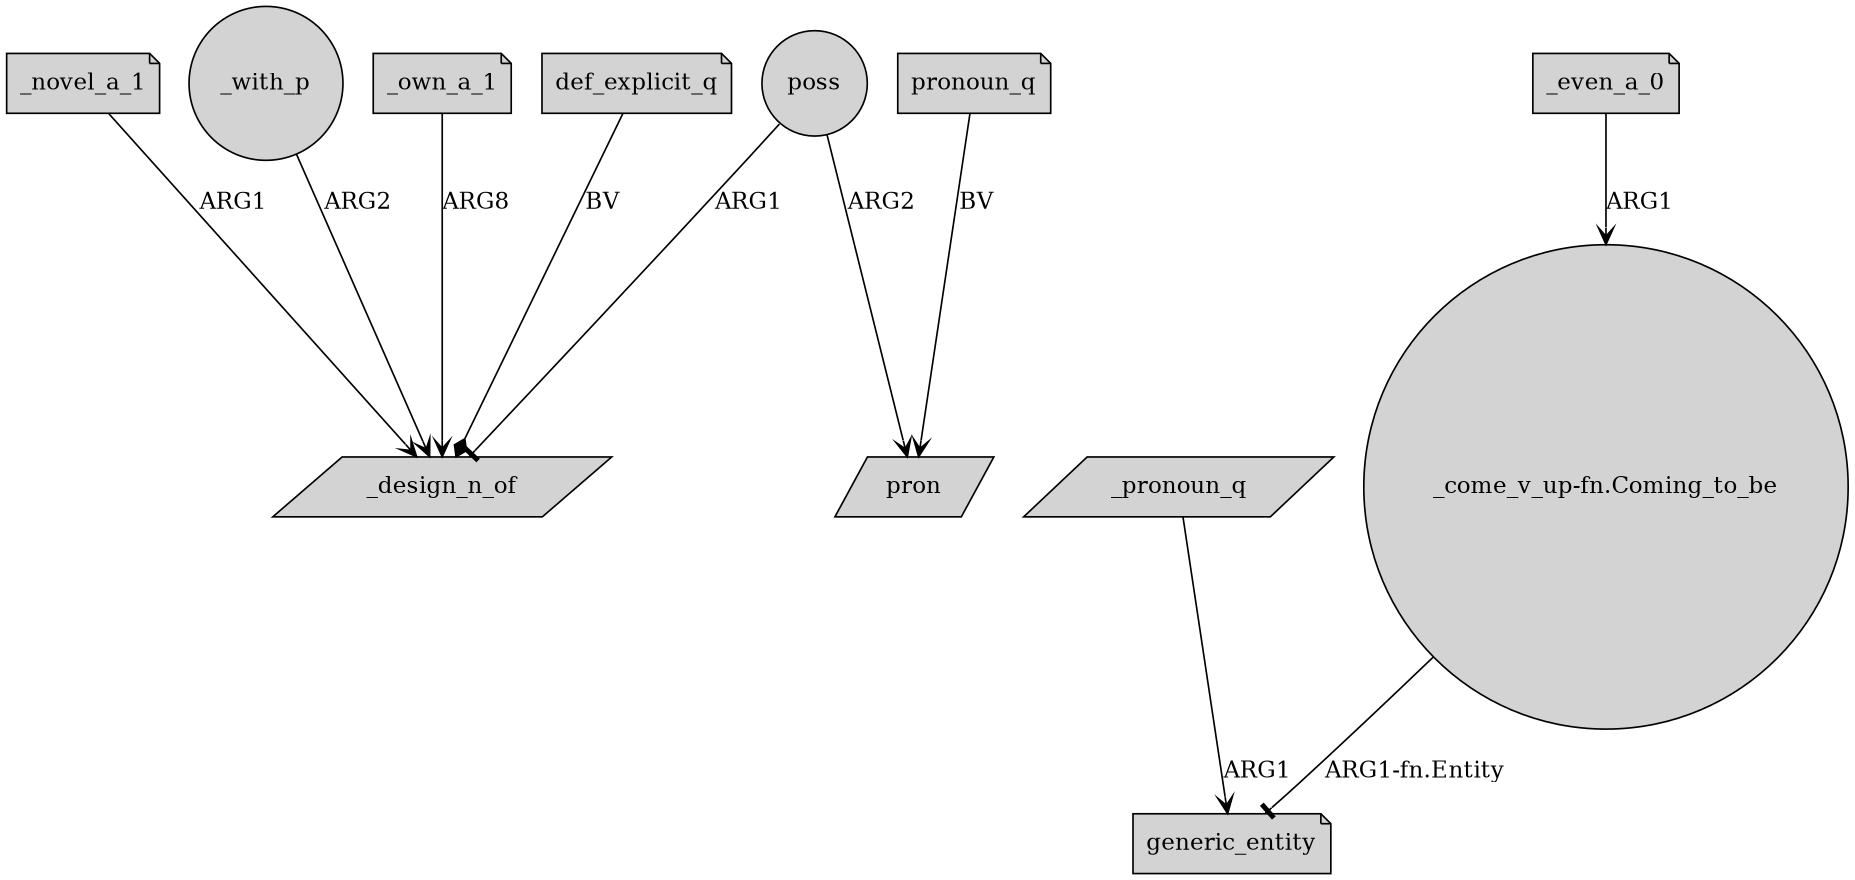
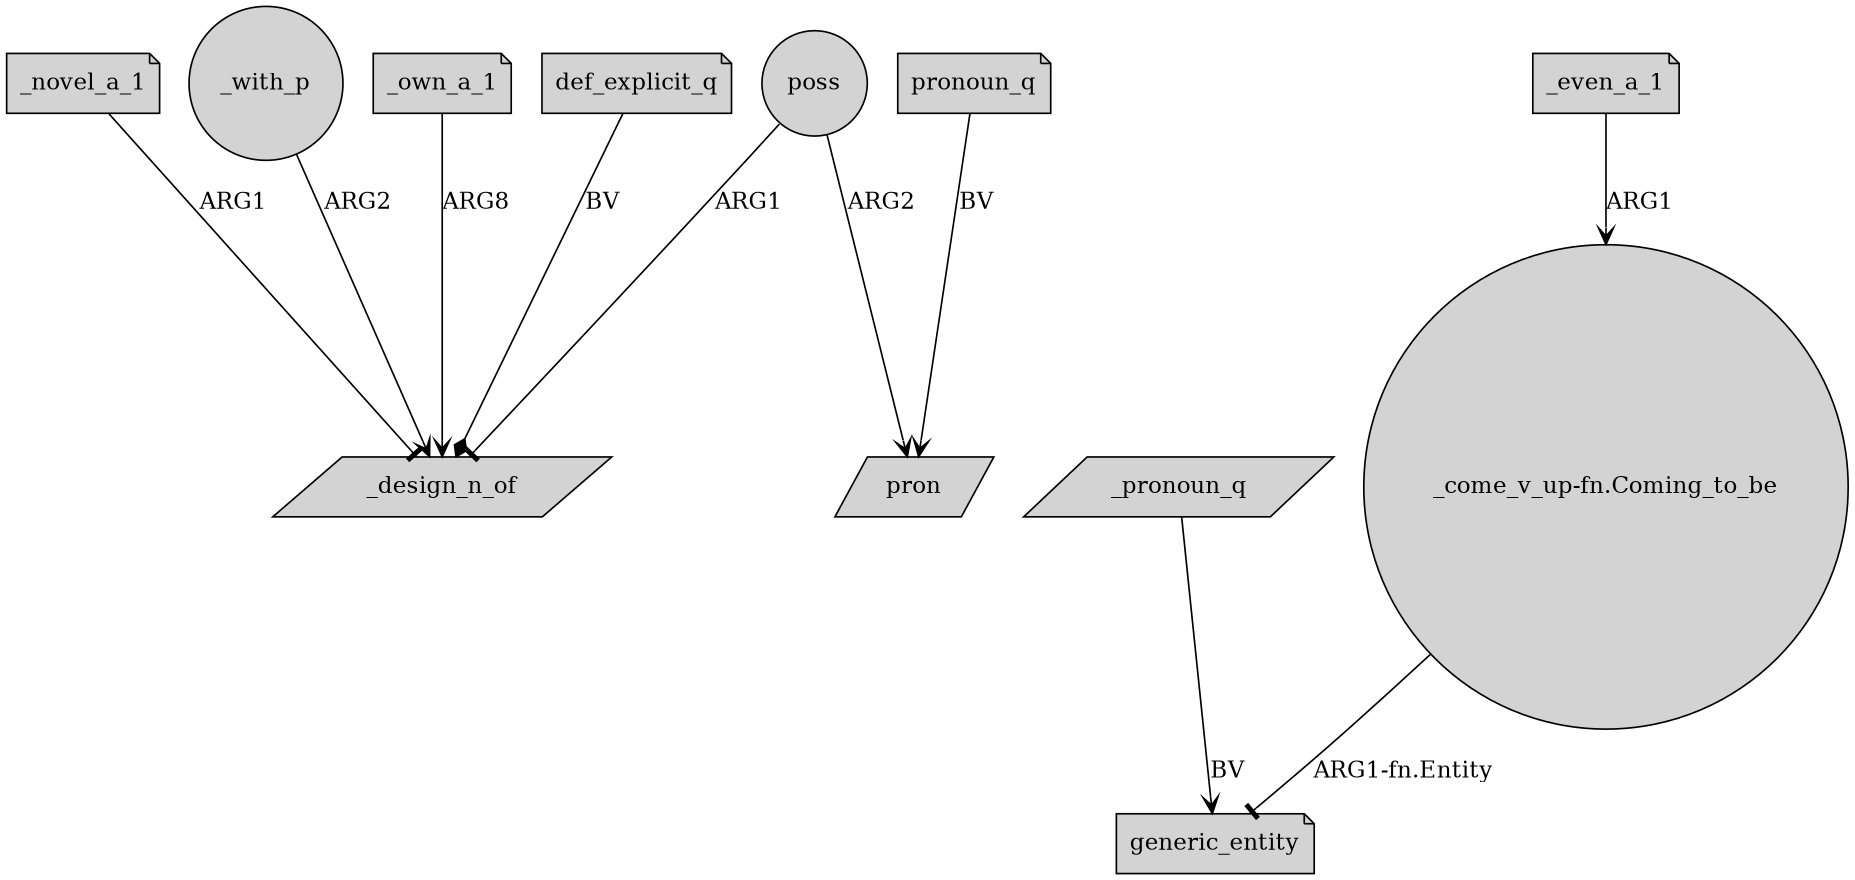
(1606, 83) -> (1606, 83)
(257, 279) -> (260, 282)
(1258, 771) -> (1228, 771)
